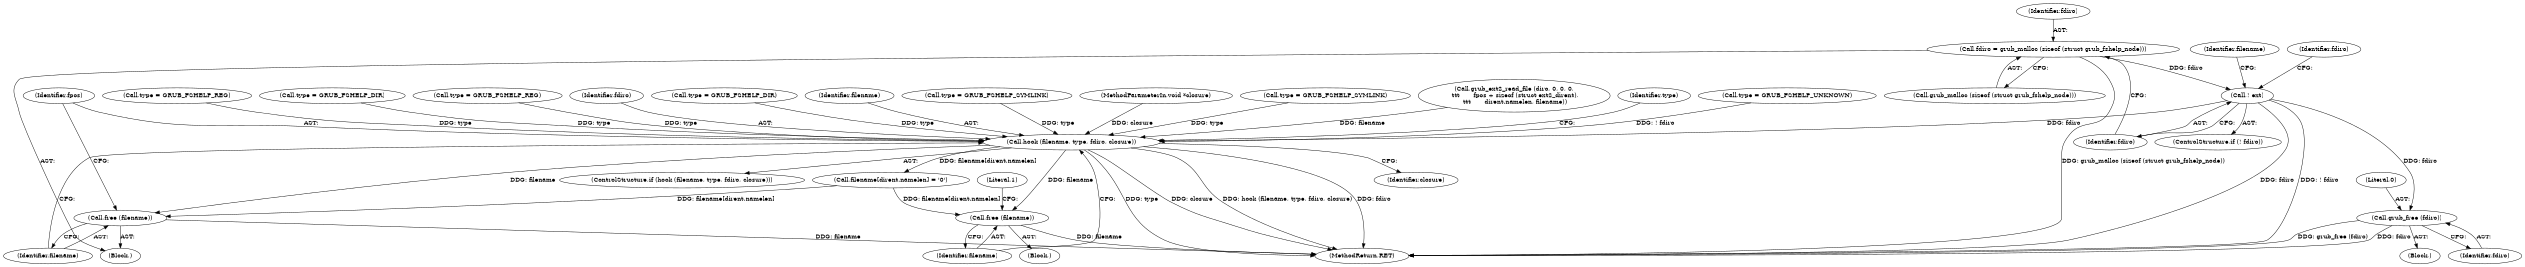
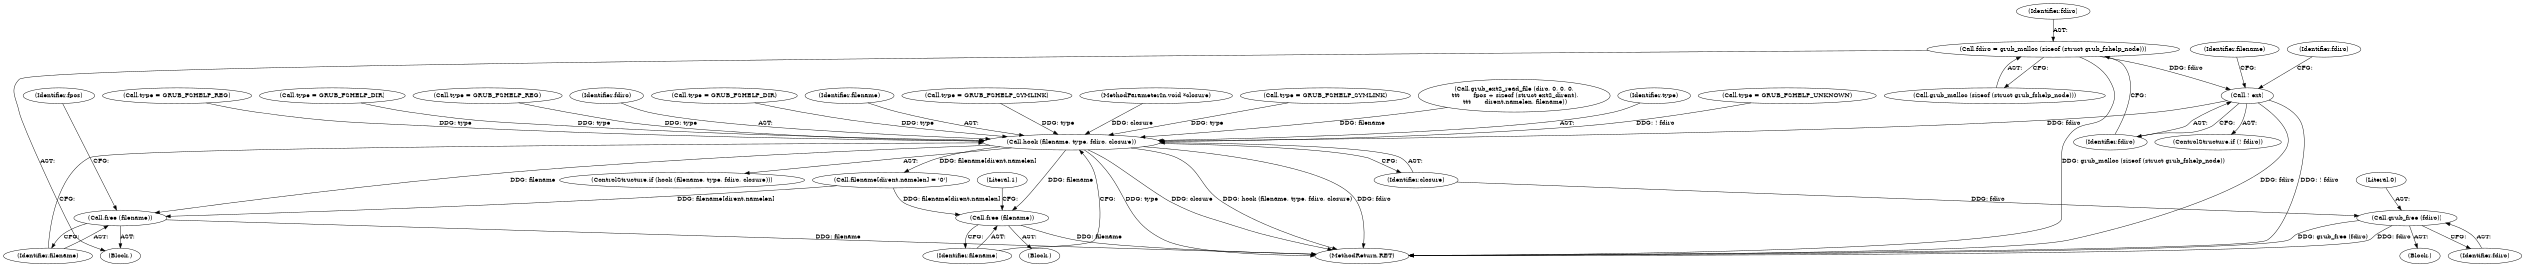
(1568, 123) -> (1568, 123)
(2363, 130) -> (1906, 199)
(524, 134) -> (1293, 146)
